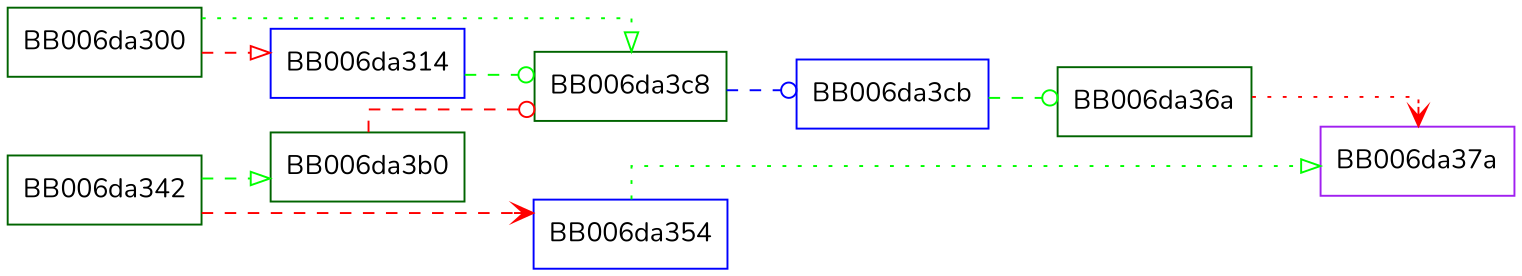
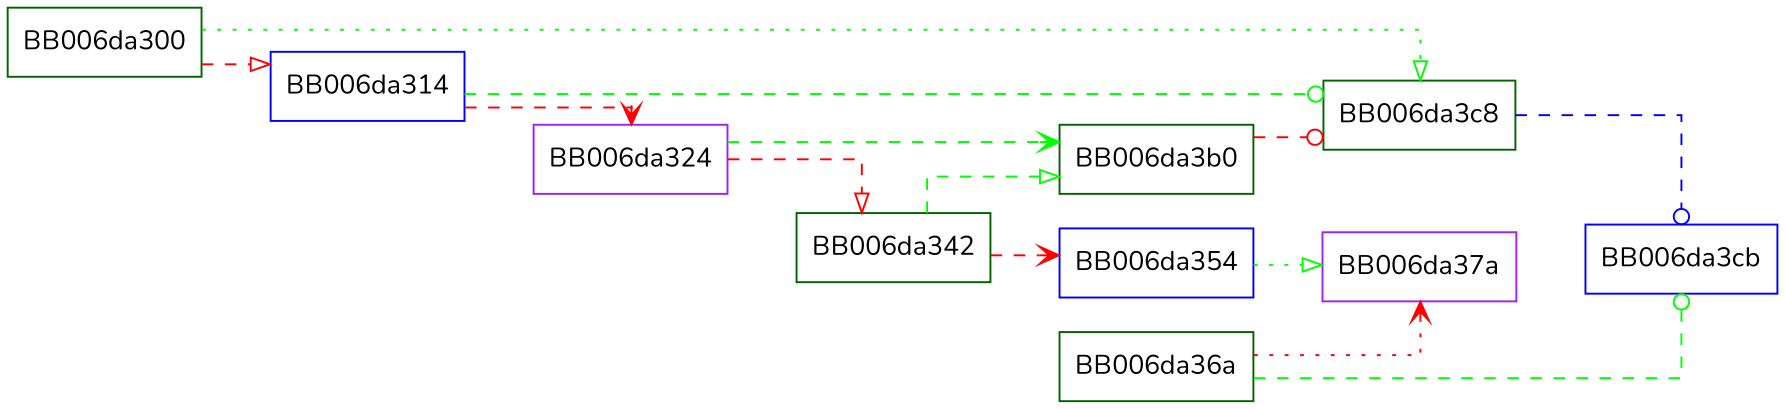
(1015, 98) -> (1502, 378)
none -> (631, 159)
